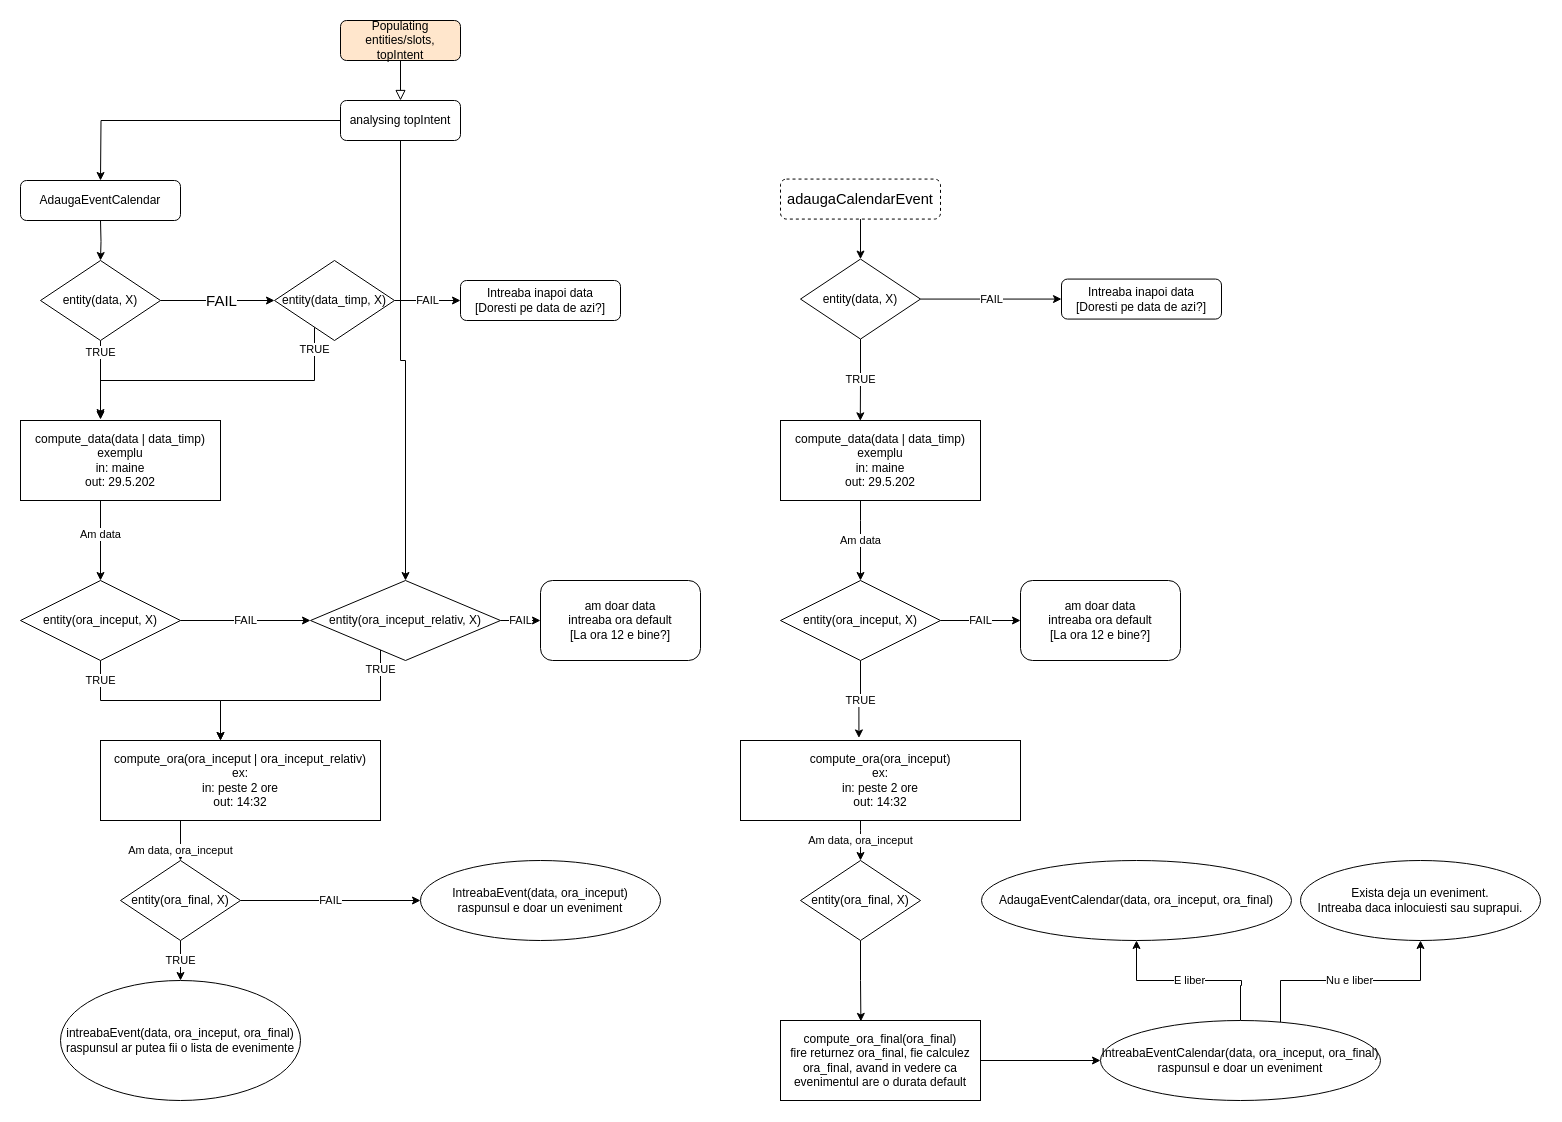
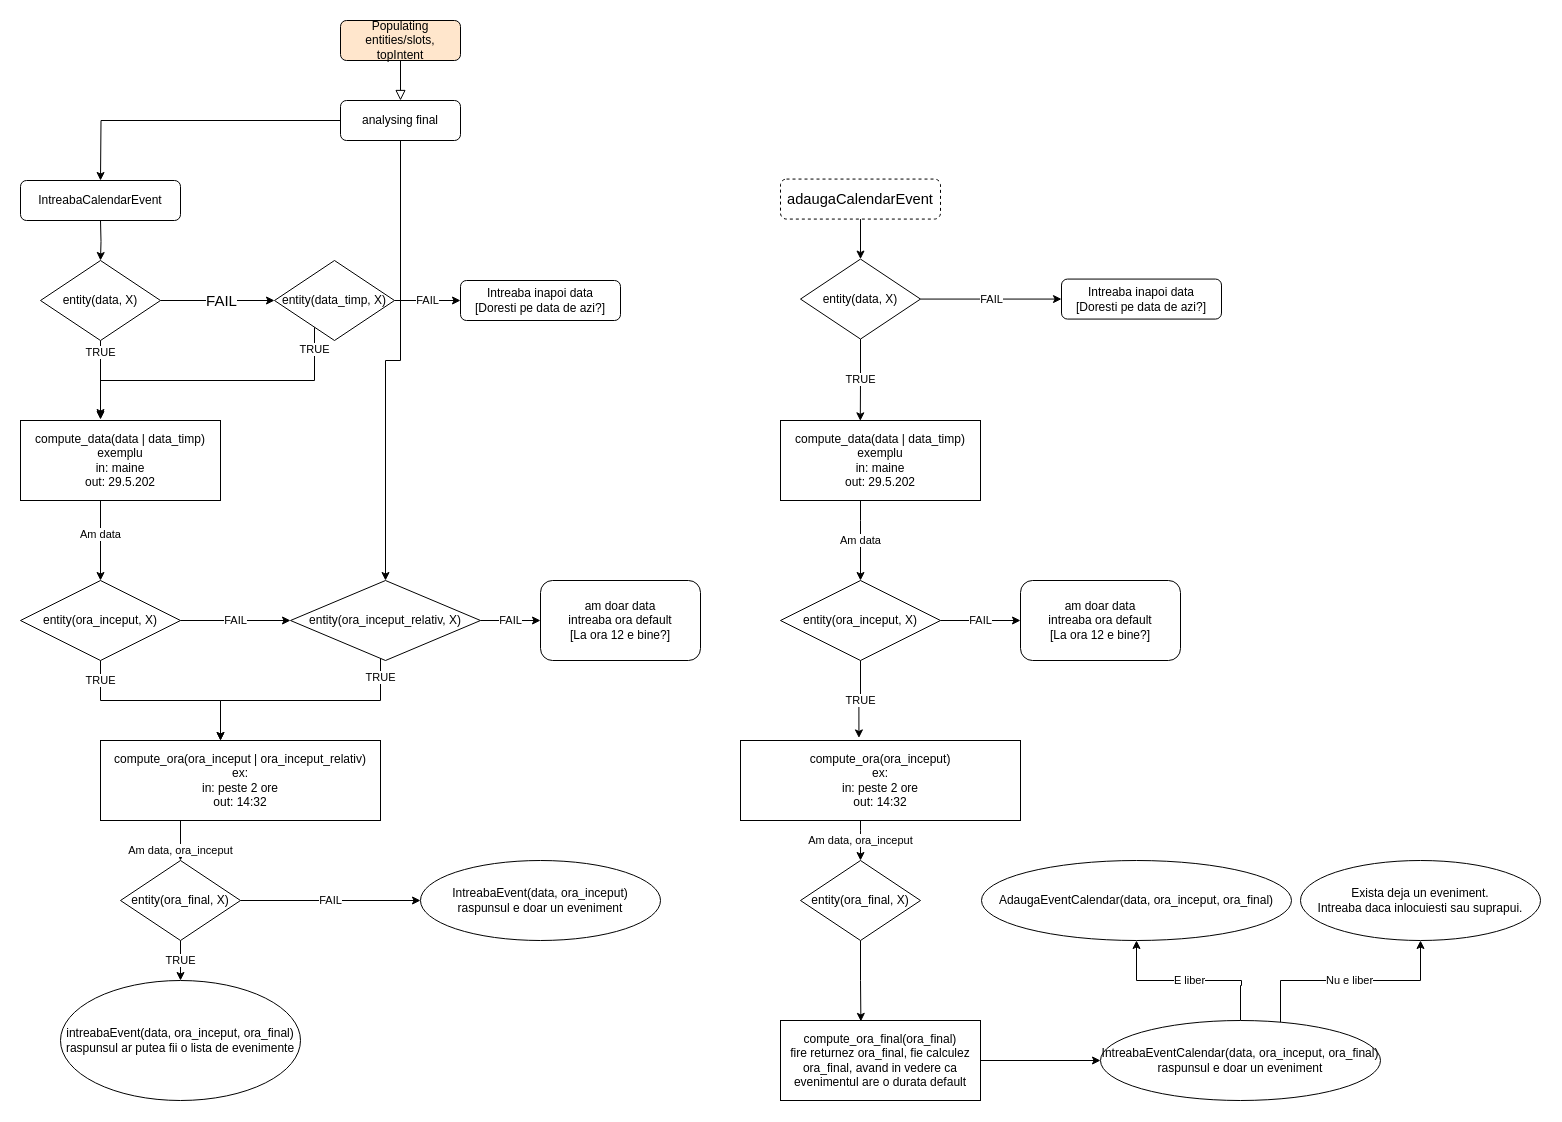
(401, 121) -> (401, 121)
(101, 201) -> (101, 201)
(406, 621) -> (386, 621)
